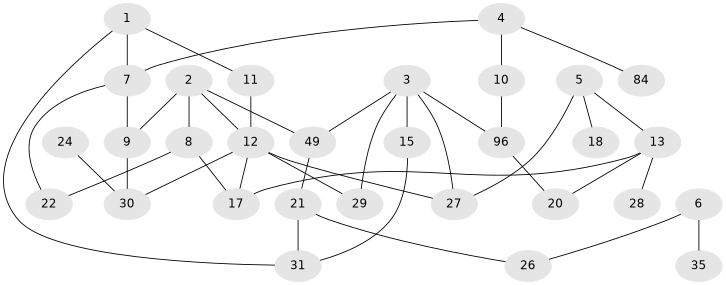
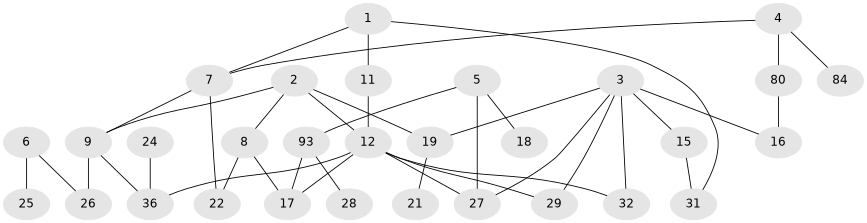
(501, 81) -> (779, 81)
(313, 142) -> (430, 142)
(501, 142) -> (779, 142)
(658, 142) -> (306, 142)
(127, 204) -> (150, 204)
(556, 204) -> none
none -> (627, 204)
(298, 235) -> none
(409, 243) -> (88, 173)
(699, 266) -> (27, 204)
